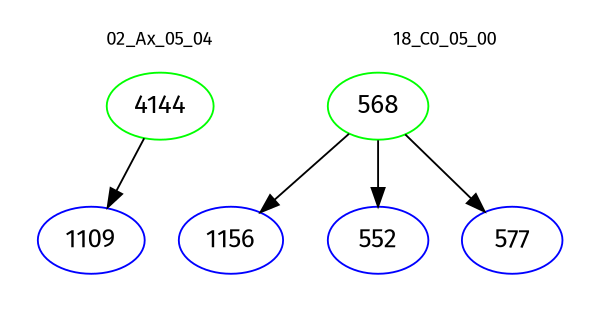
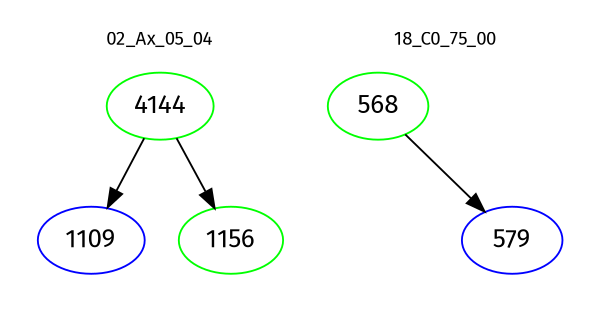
(445, 40) -> (445, 40)
(325, 155) -> (191, 165)
(231, 240) -> (231, 240)
(378, 240) -> none
(512, 240) -> (512, 240)
